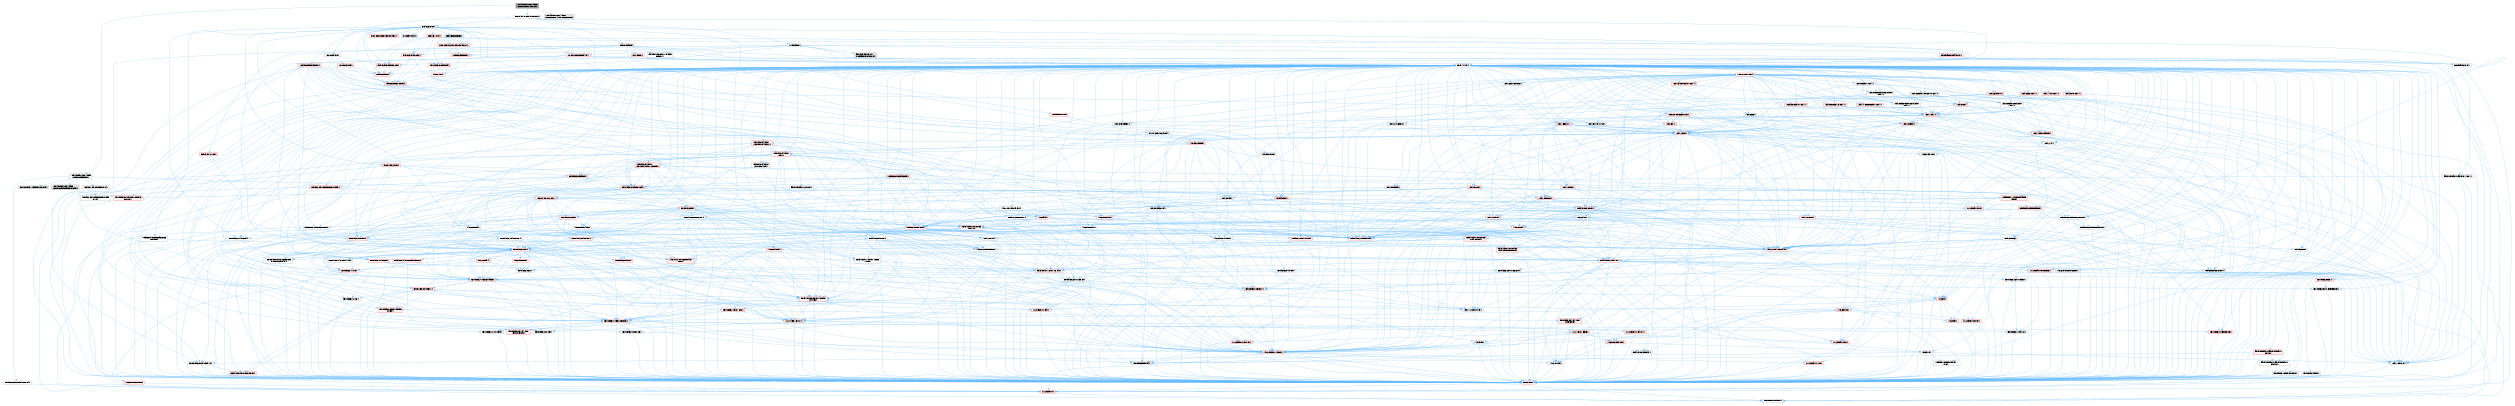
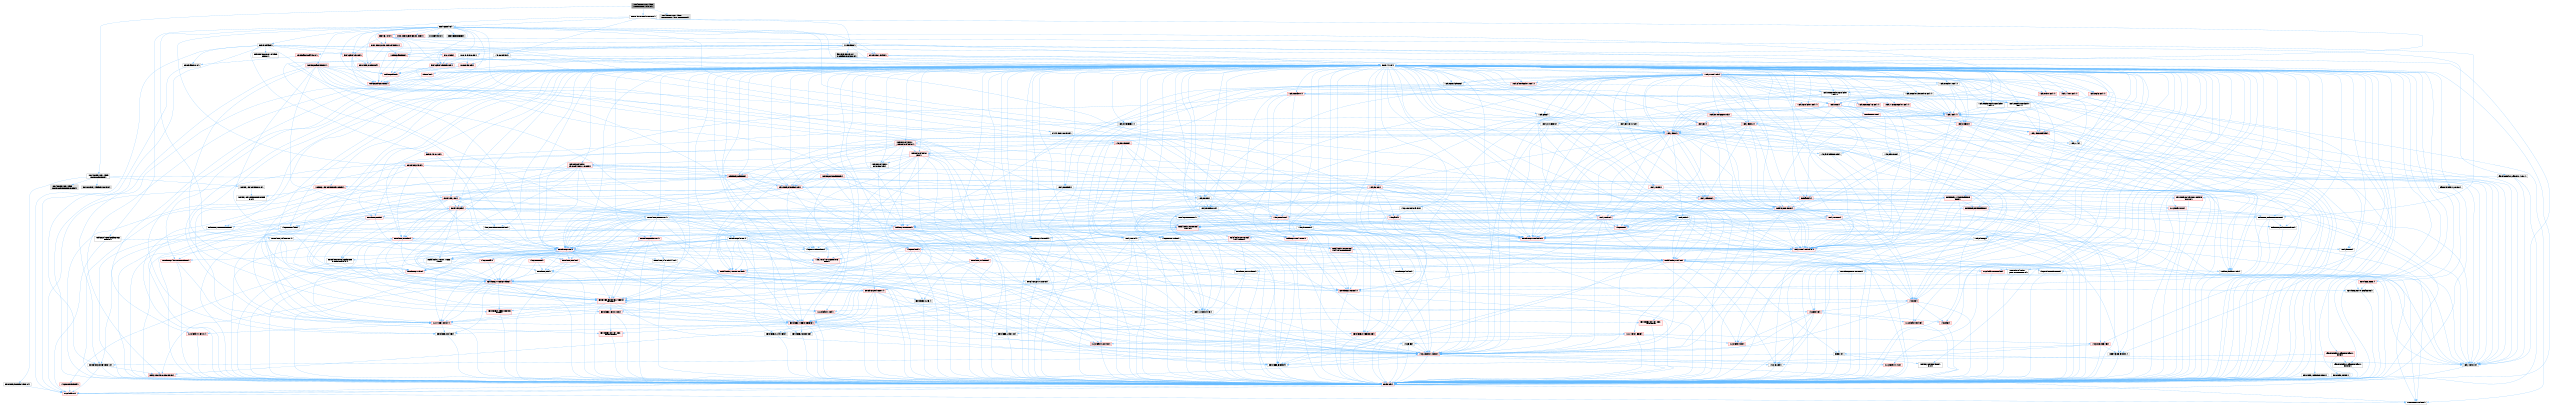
none -> (468, 55)
(578, 55) -> (878, 55)
(1928, 154) -> (1830, 154)
(546, 198) -> (451, 198)
(473, 228) -> (496, 228)
(2215, 271) -> (2230, 272)
none -> (2018, 272)
(1473, 276) -> (1244, 258)
